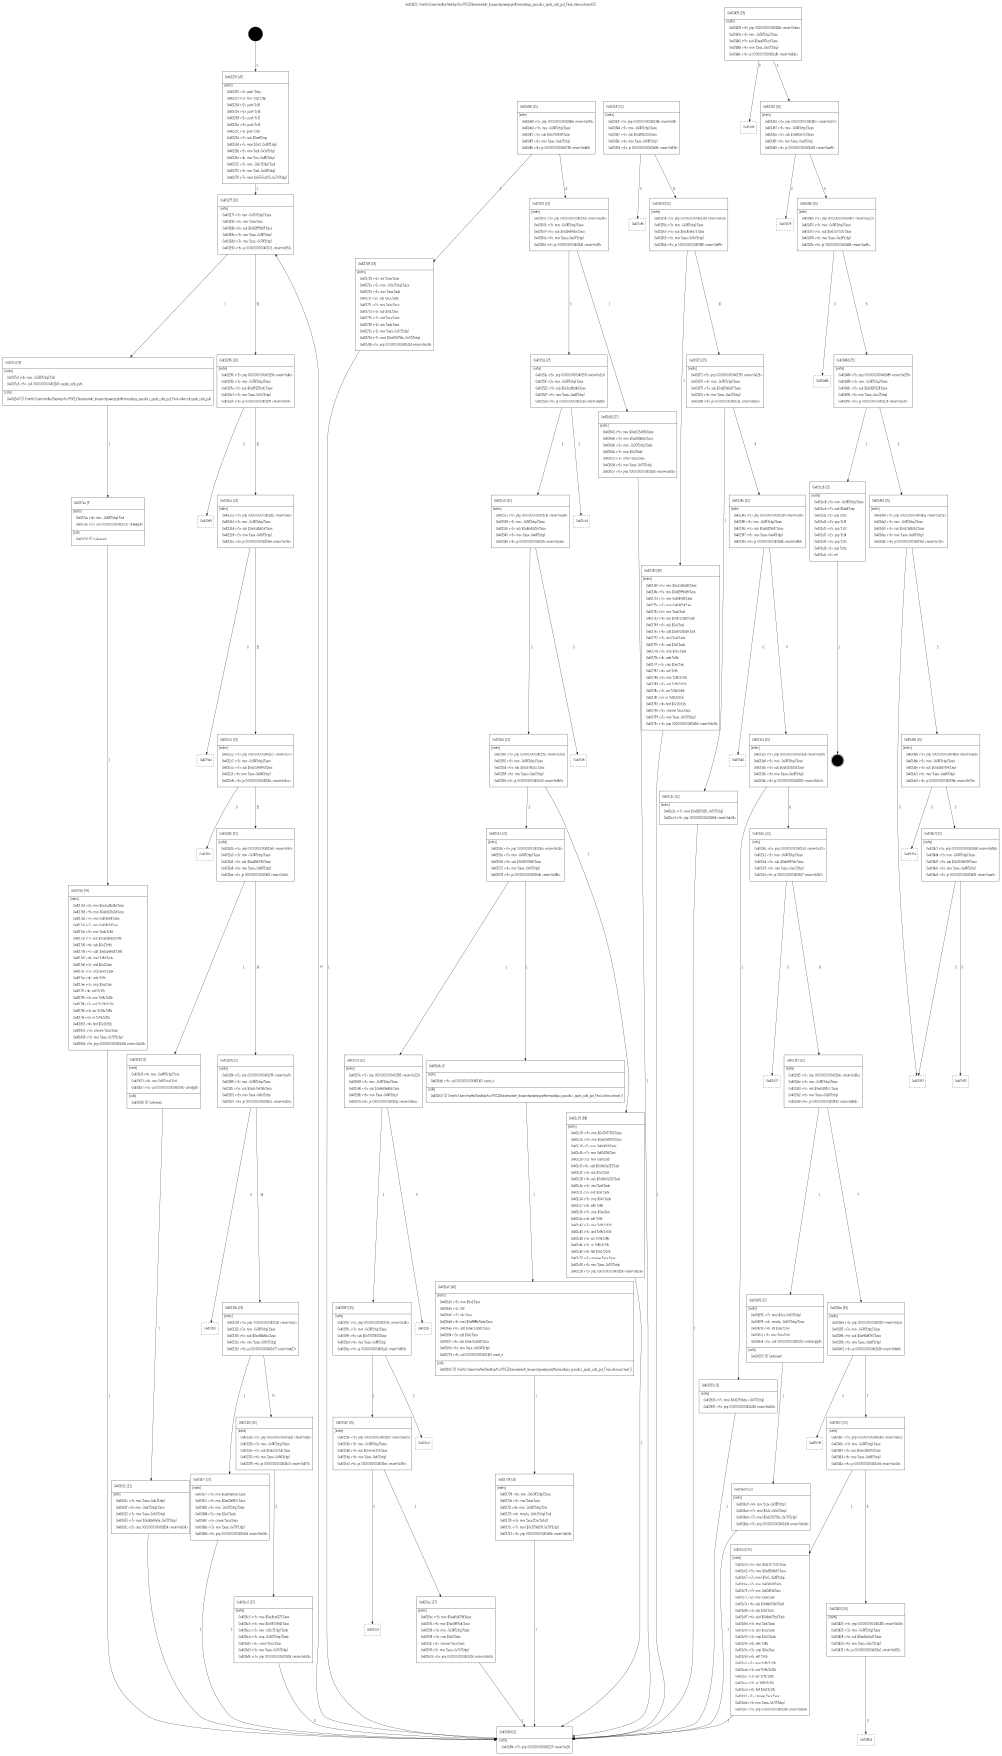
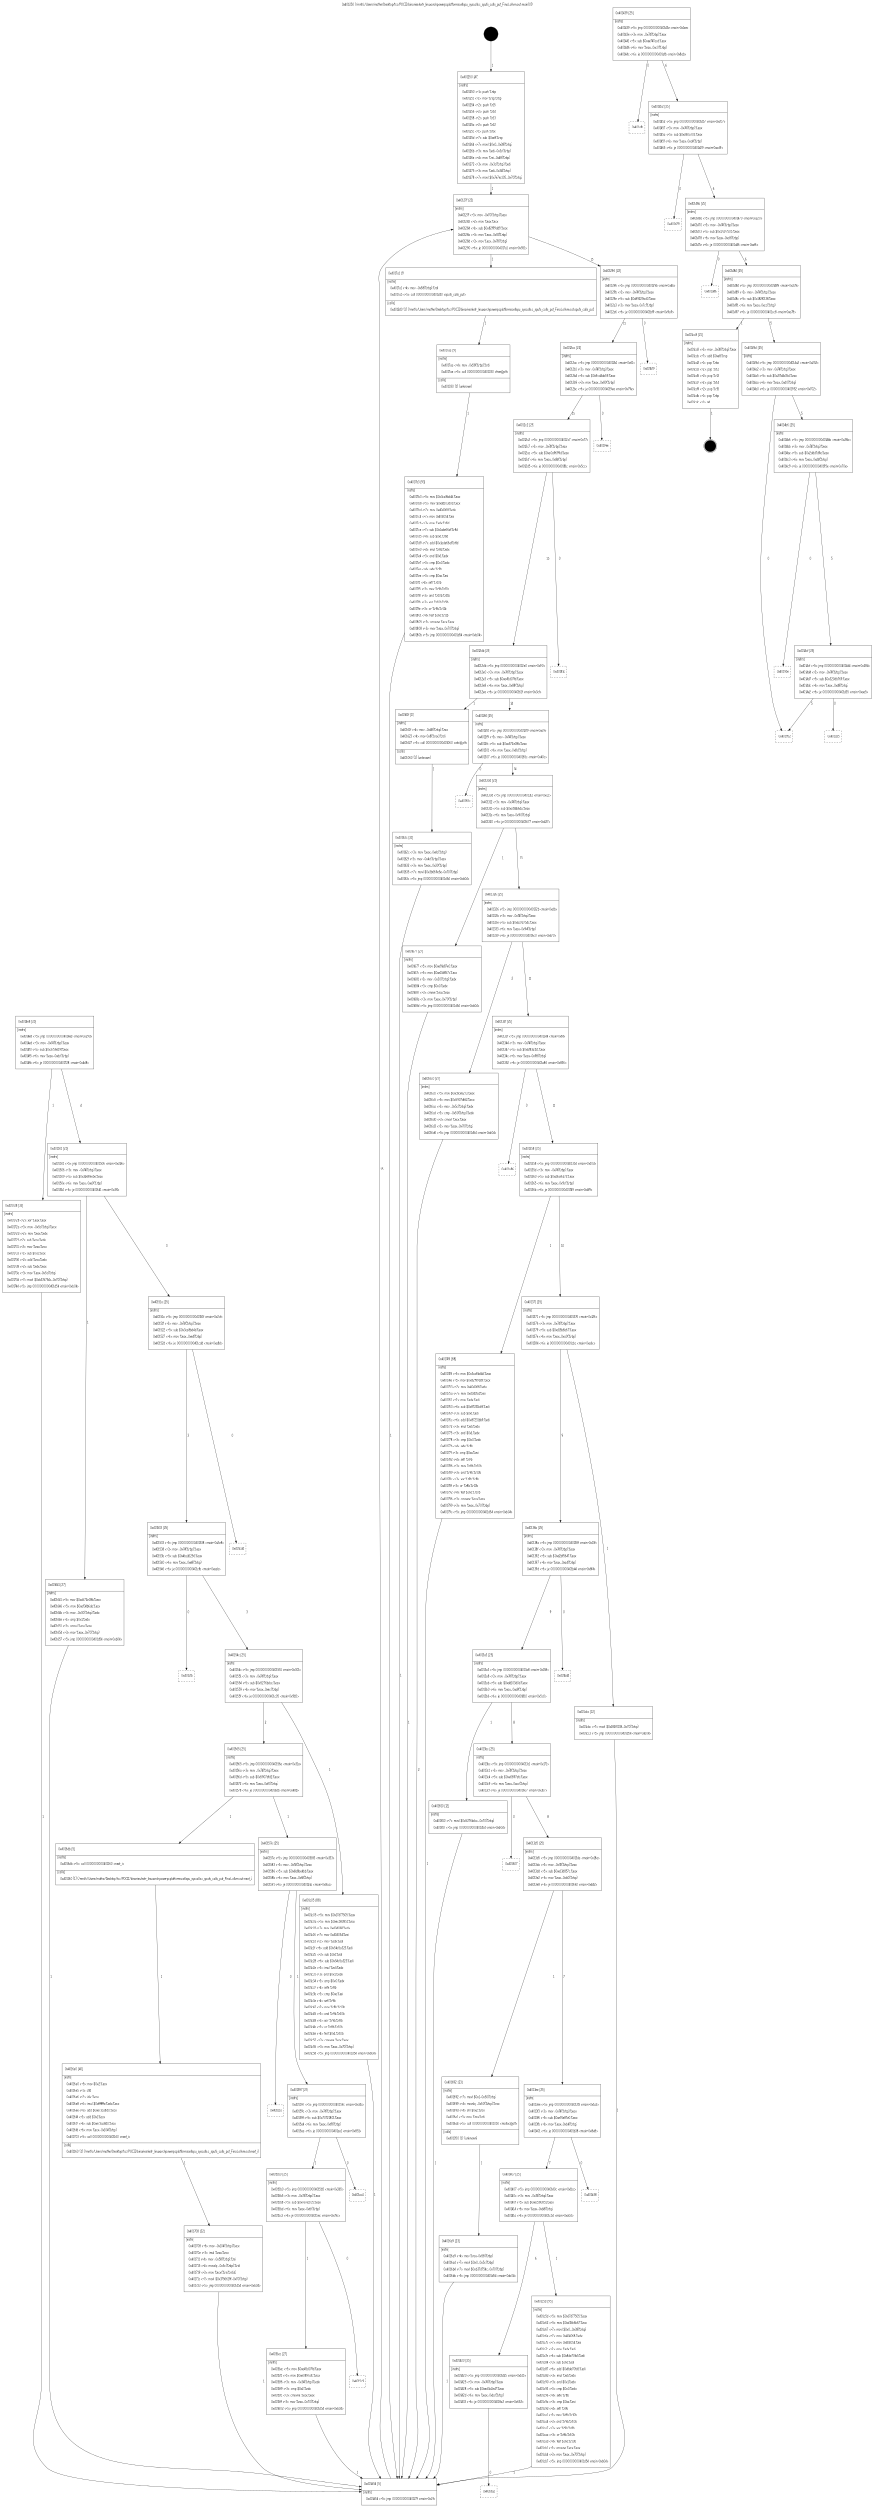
none -> (525, 978)
